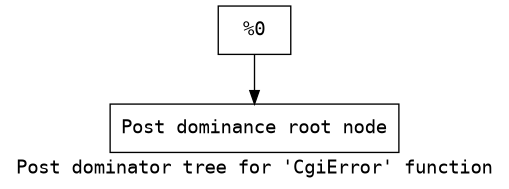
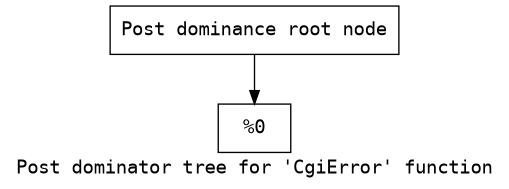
(255, 73) -> (255, 73)
